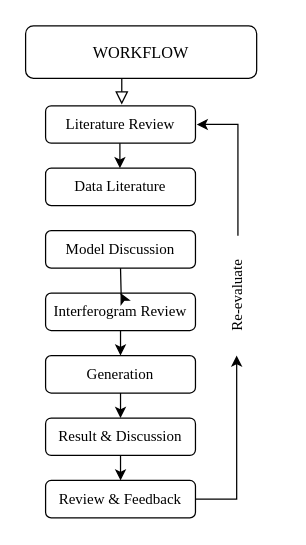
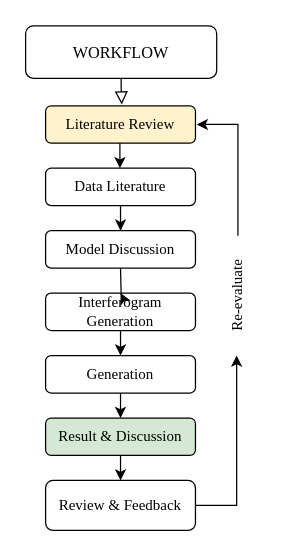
(141, 52) -> (121, 52)
(121, 124) -> (121, 124)
none -> (121, 223)
(121, 312) -> (121, 312)
(121, 437) -> (121, 437)
(121, 499) -> (121, 506)
